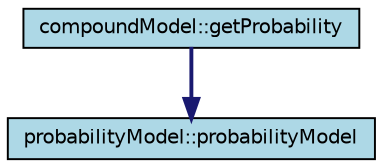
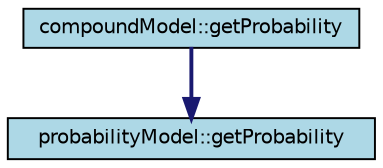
(191, 139) -> (191, 139)
